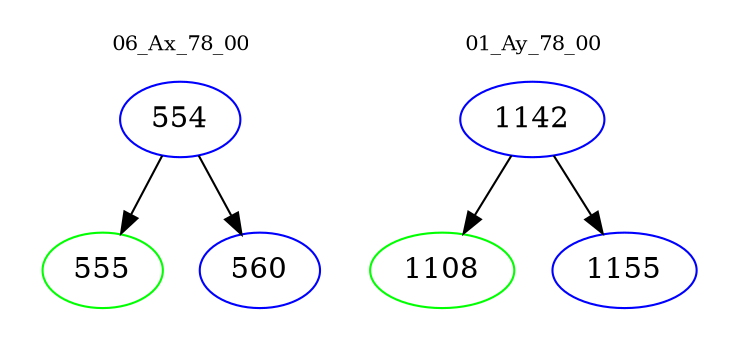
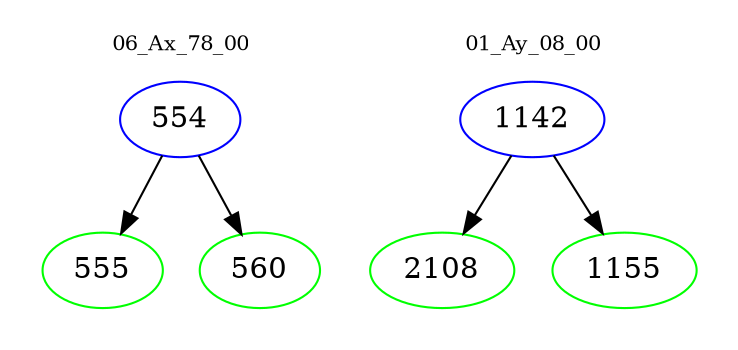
(533, 45) -> (533, 45)
(260, 270) -> (260, 270)
(442, 270) -> (442, 270)
(625, 270) -> (625, 270)
